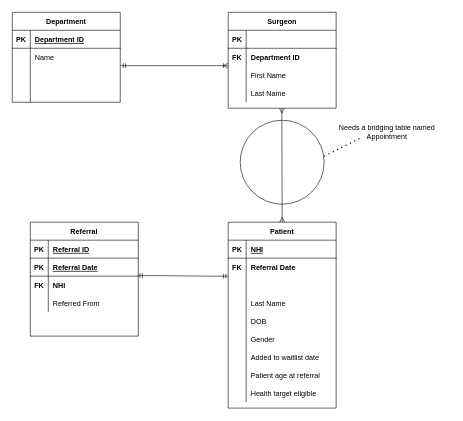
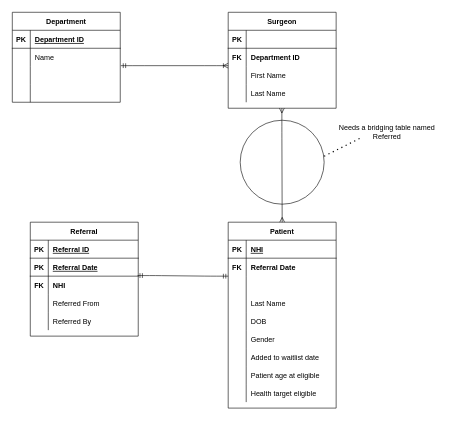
(387, 132) -> (387, 132)
none -> (93, 321)
(292, 376) -> (290, 376)
